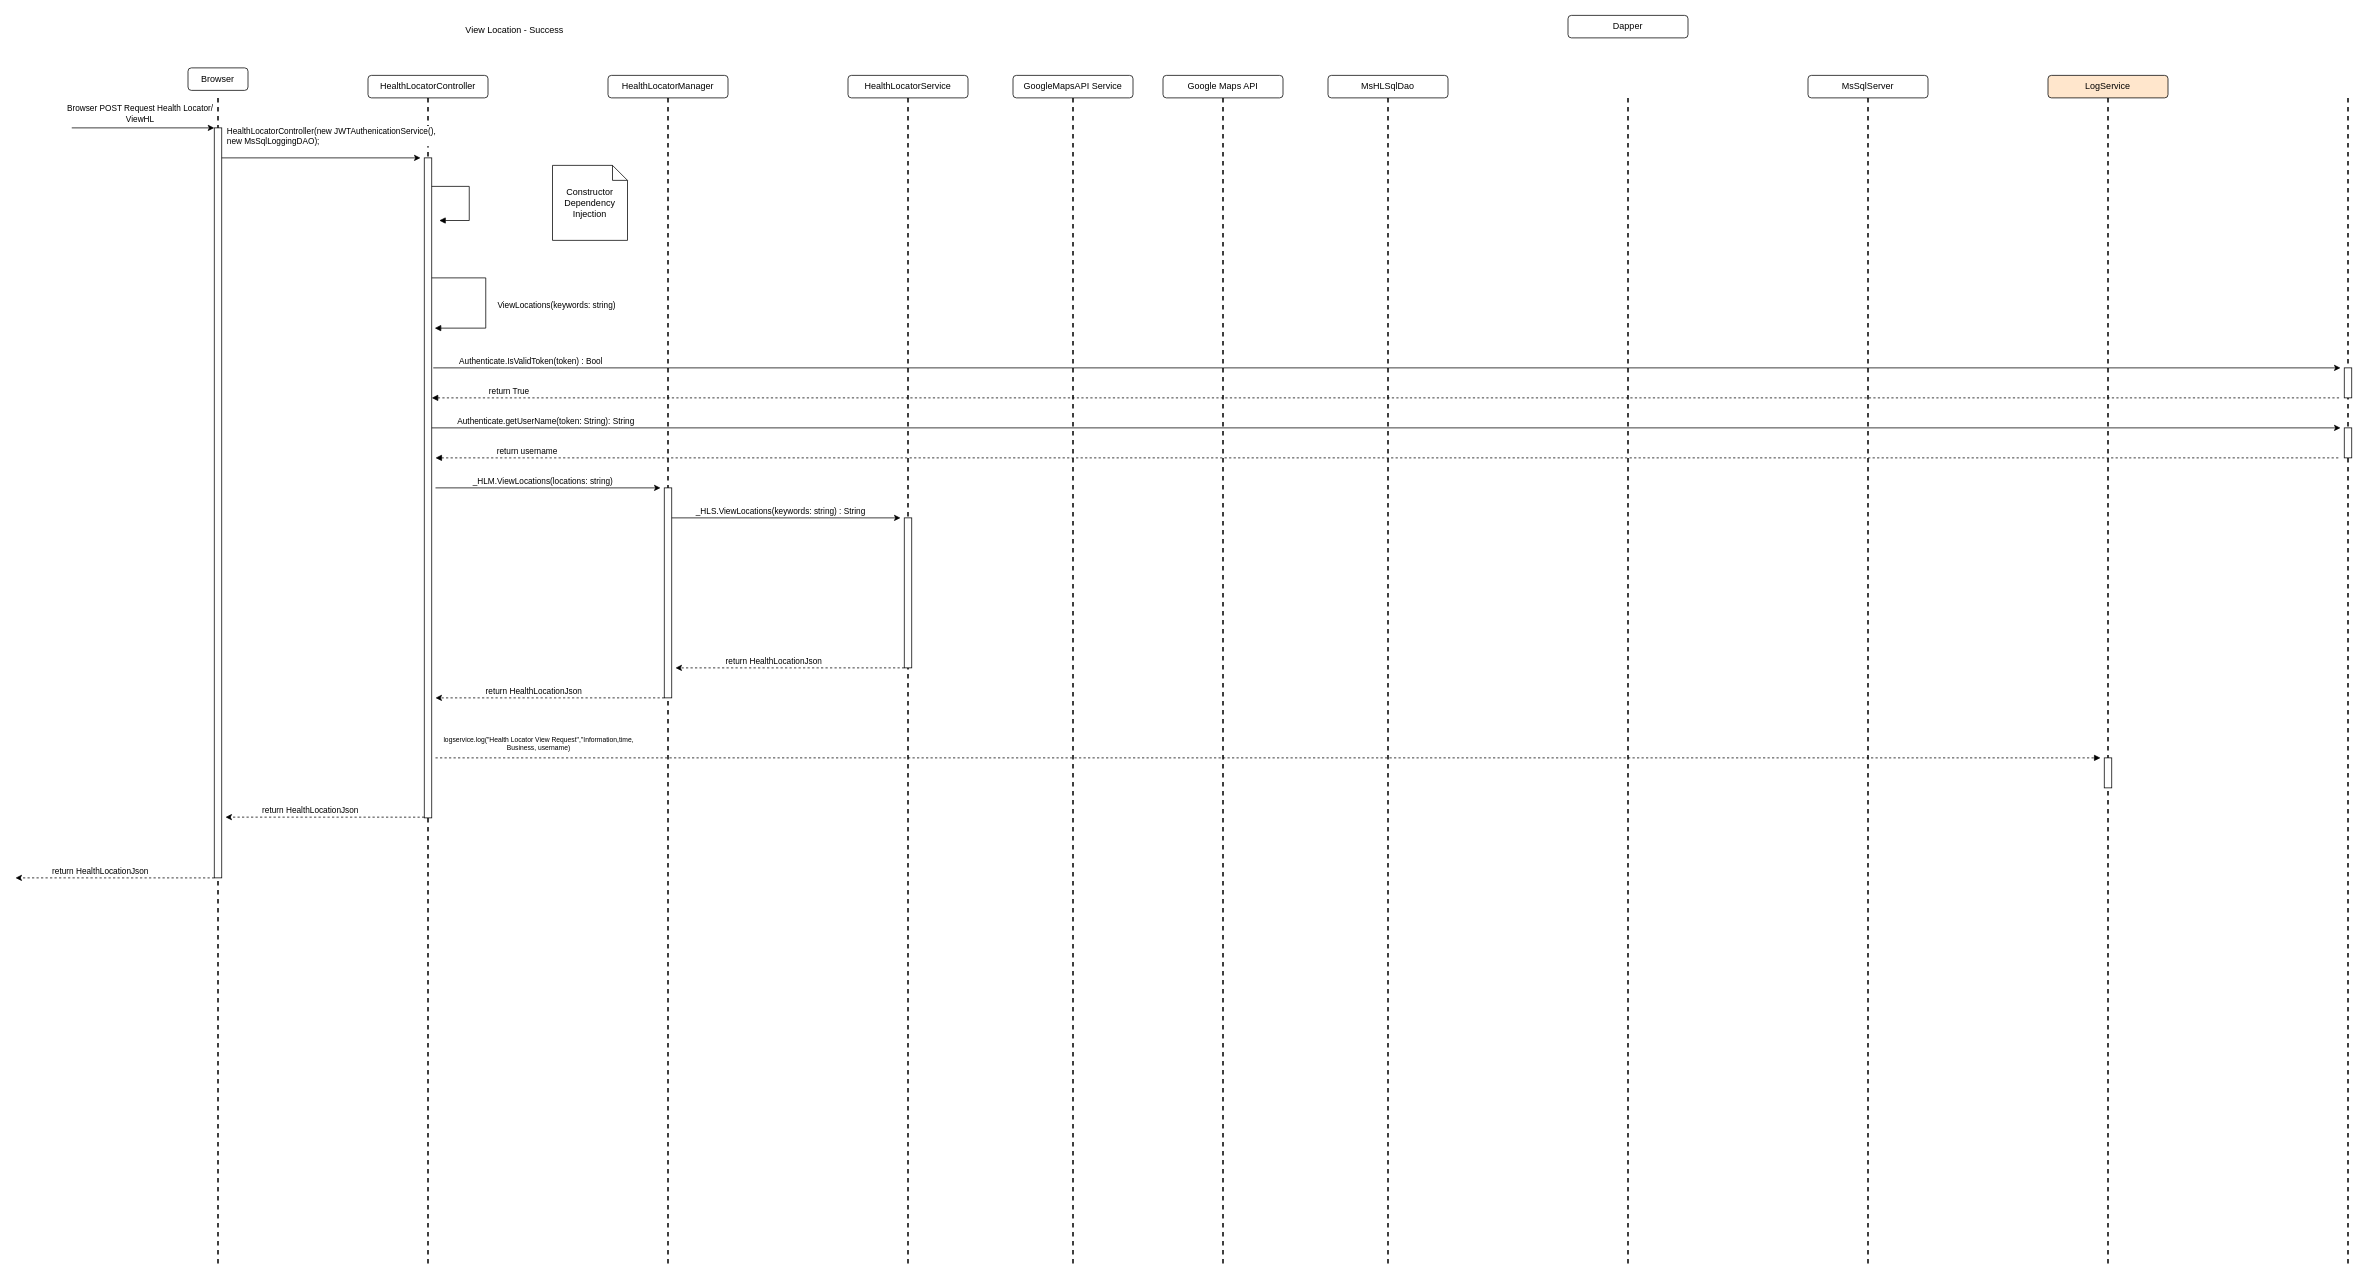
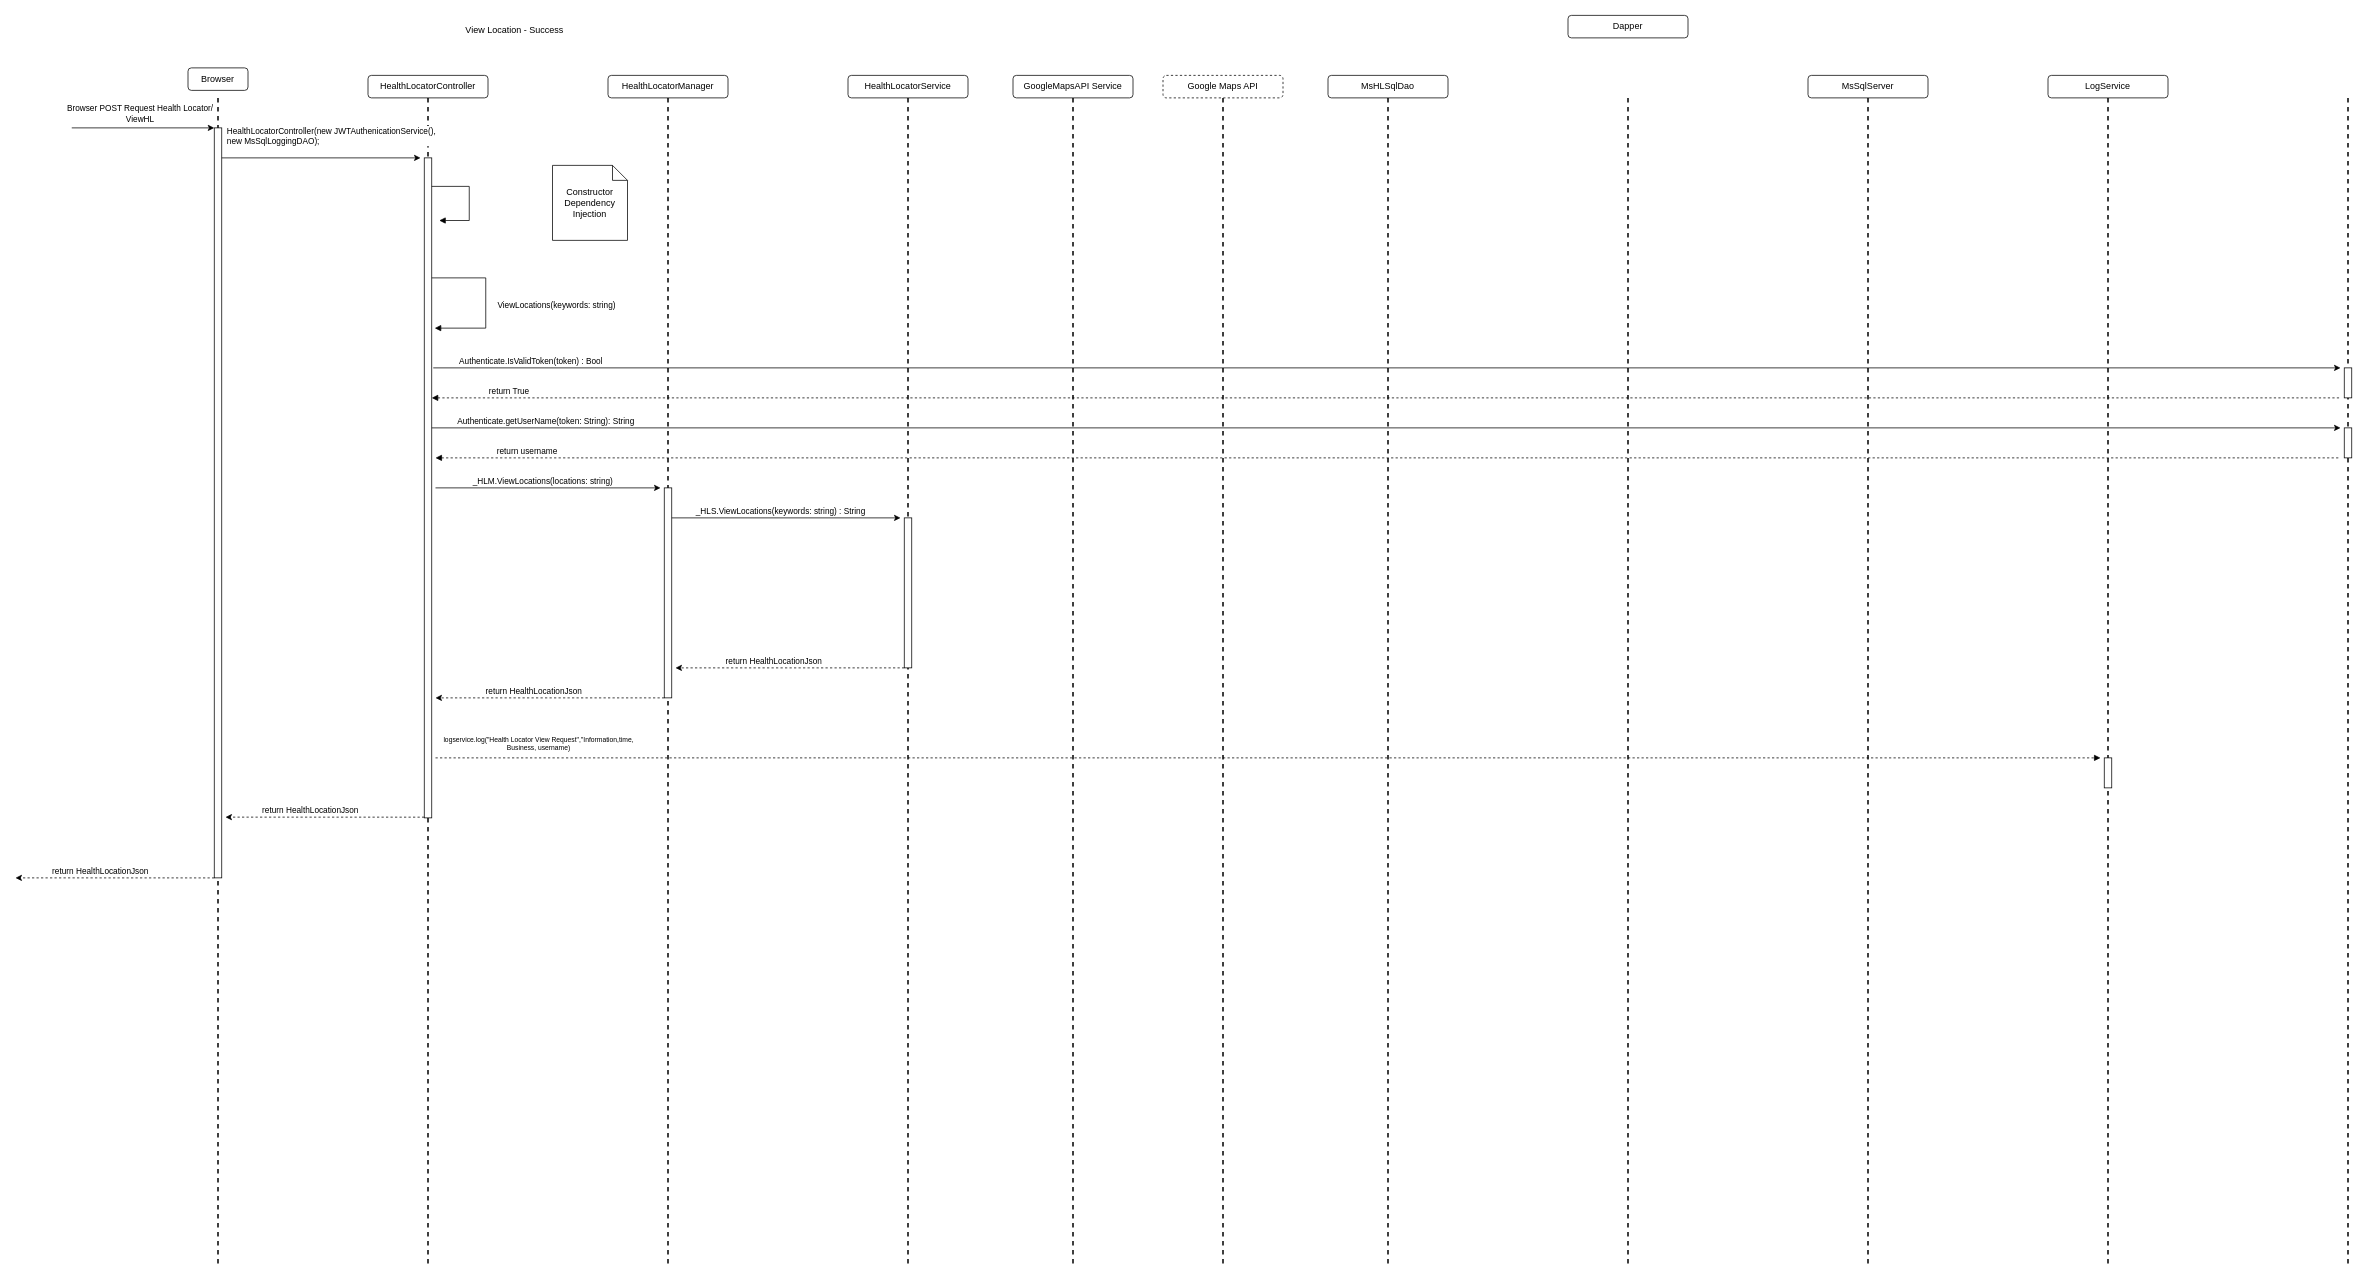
(1223, 87) -> (1223, 87)
(2108, 87) -> (2108, 87)
